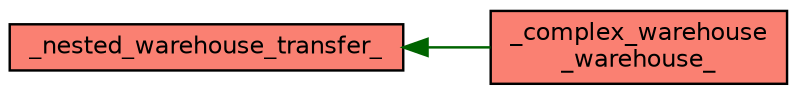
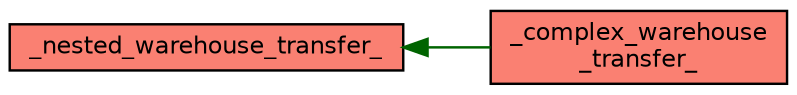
(639, 47) -> (639, 47)
